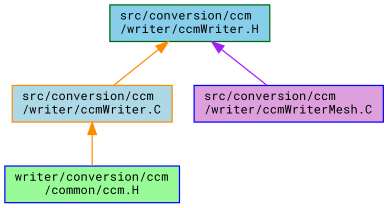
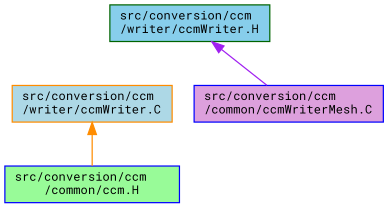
(136, 67) -> none
(289, 104) -> (289, 104)
(92, 184) -> (92, 184)
